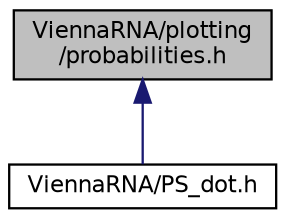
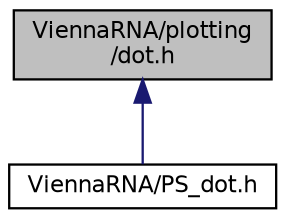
(143, 45) -> (143, 45)
